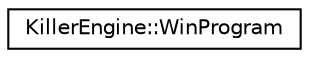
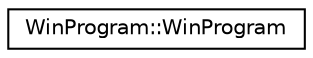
(154, 29) -> (157, 29)
